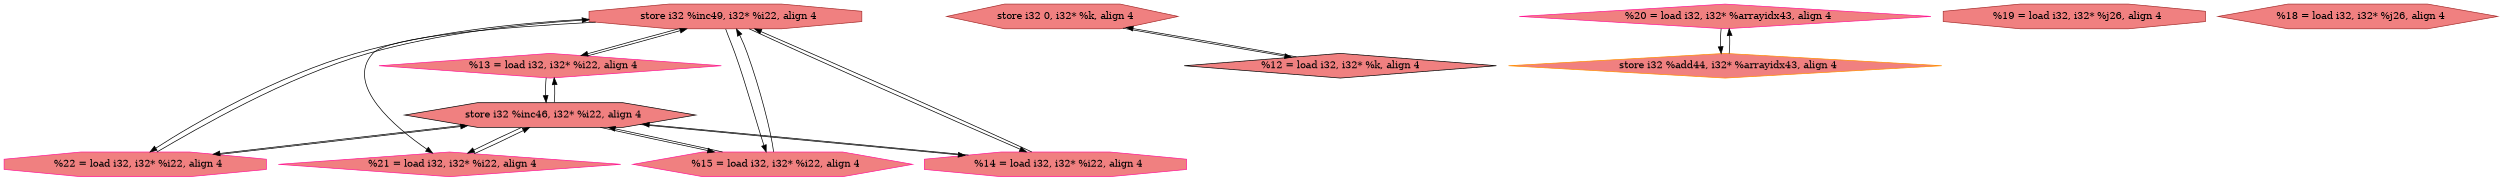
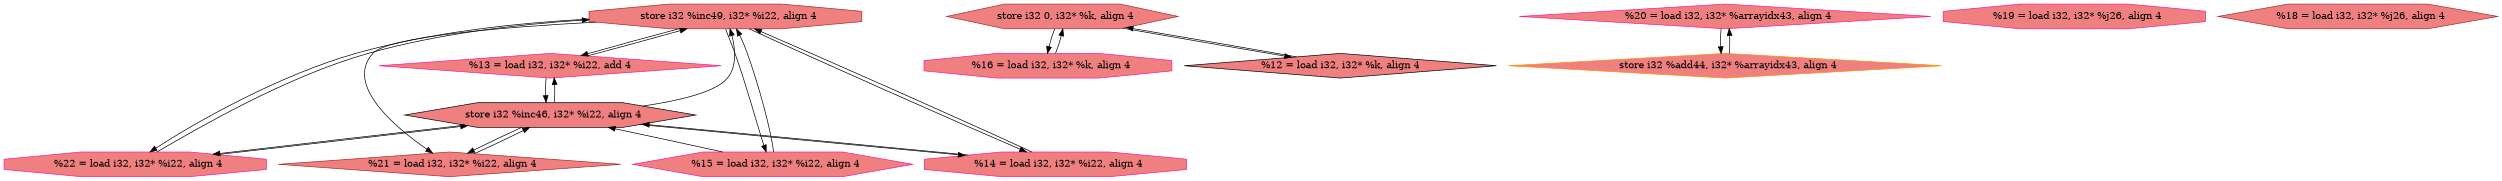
(2074, 16) -> (2074, 16)
(550, 66) -> (550, 66)
none -> (1048, 66)
(654, 139) -> (708, 90)
(450, 164) -> (450, 164)
